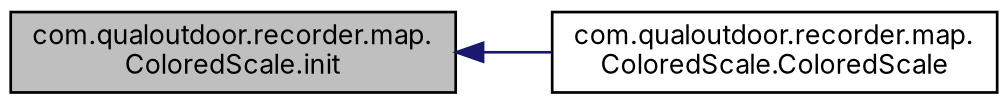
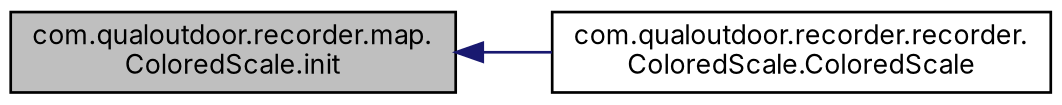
(775, 52) -> (801, 52)
